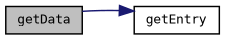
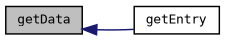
(101, 11) -> (115, 30)
